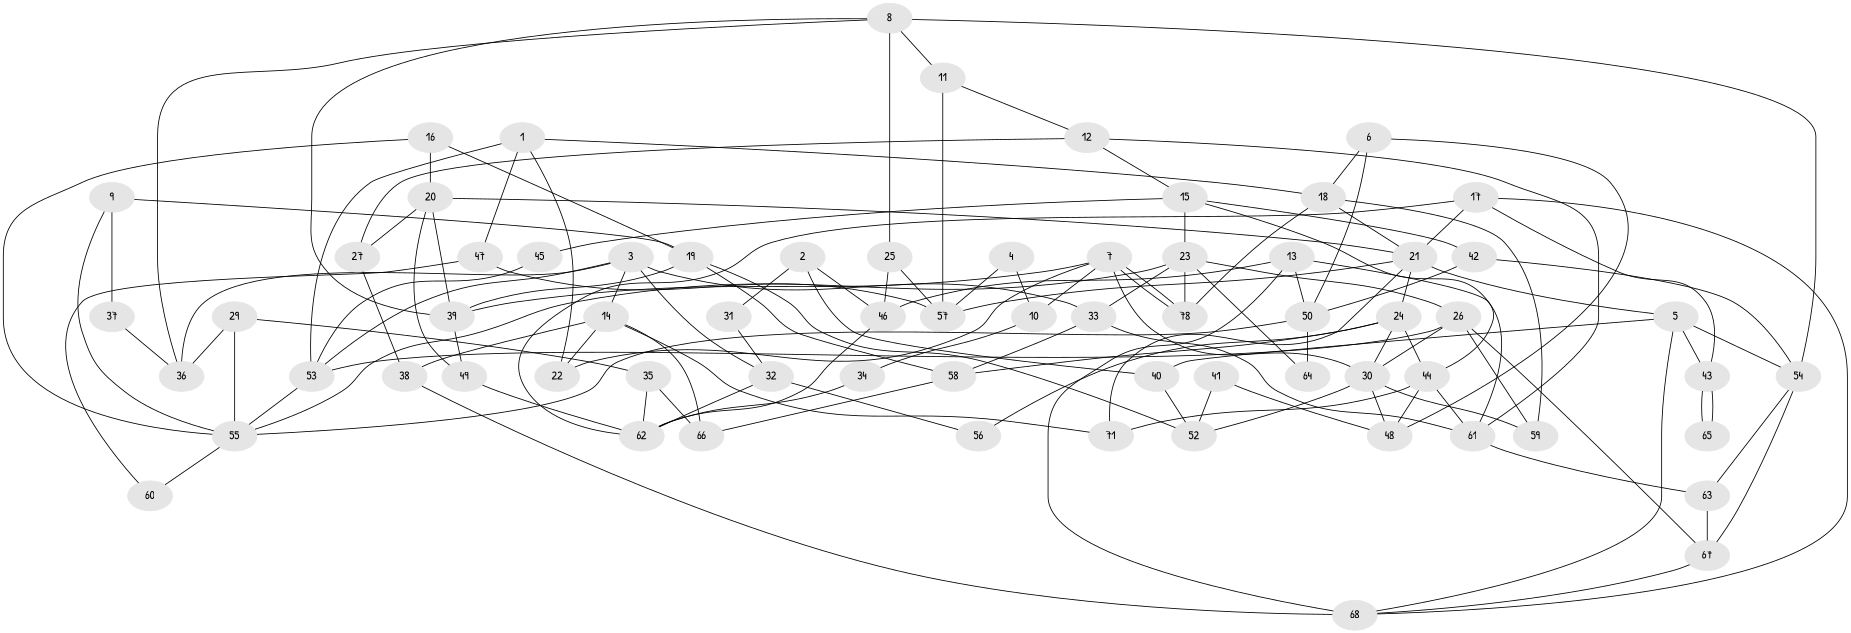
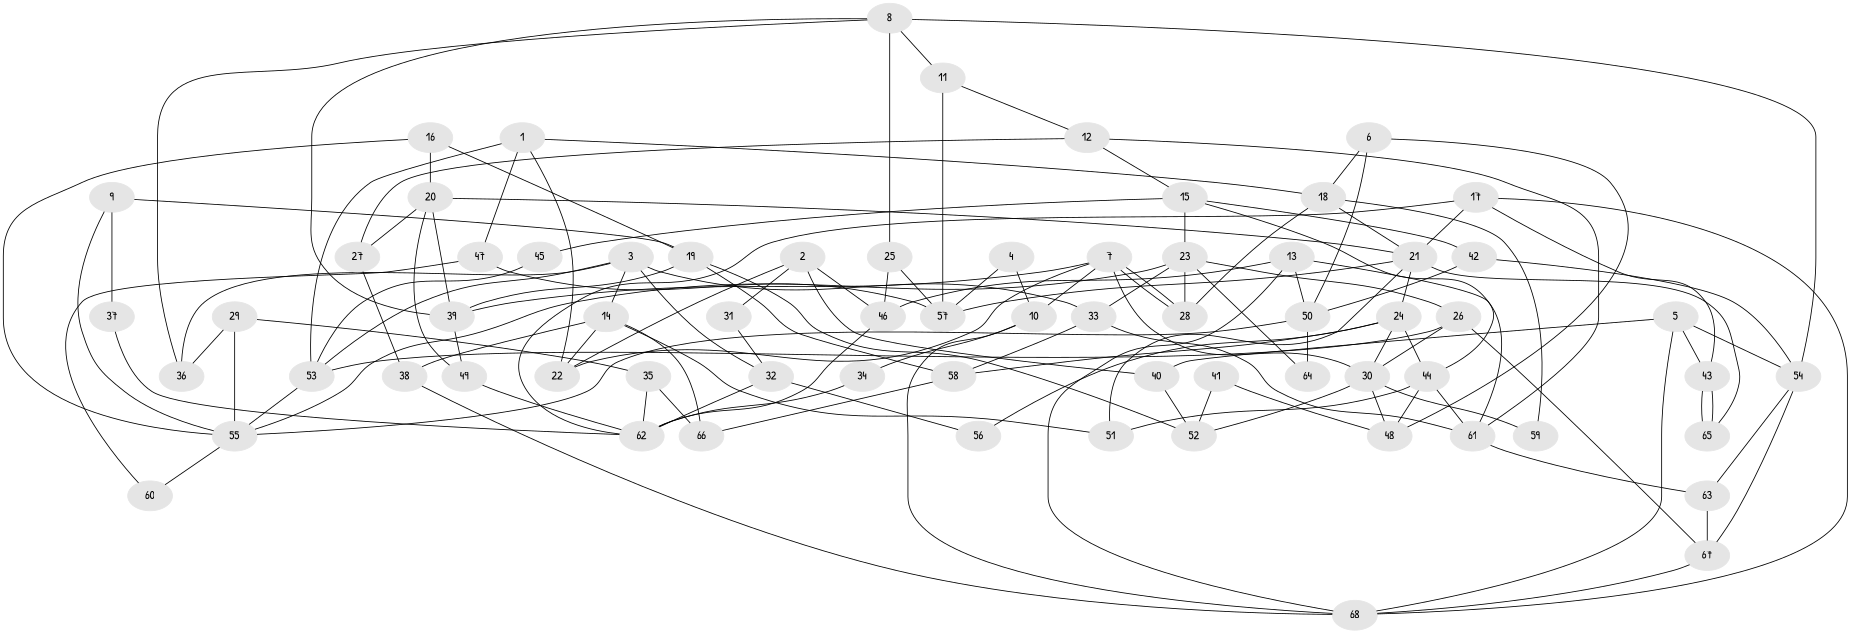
(1541, 296) -> (1638, 284)
none -> (682, 310)
(1185, 317) -> (1185, 317)
(147, 347) -> (349, 420)
(1493, 370) -> none
(1111, 436) -> (1111, 436)
none -> (989, 561)
